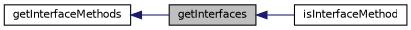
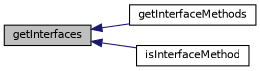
(155, 15) -> (116, 26)
